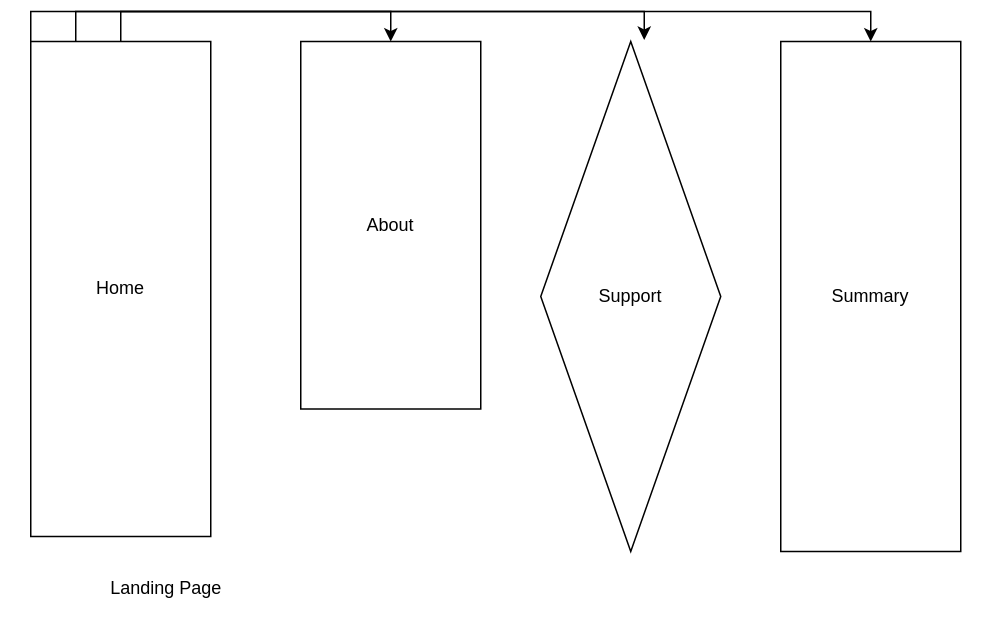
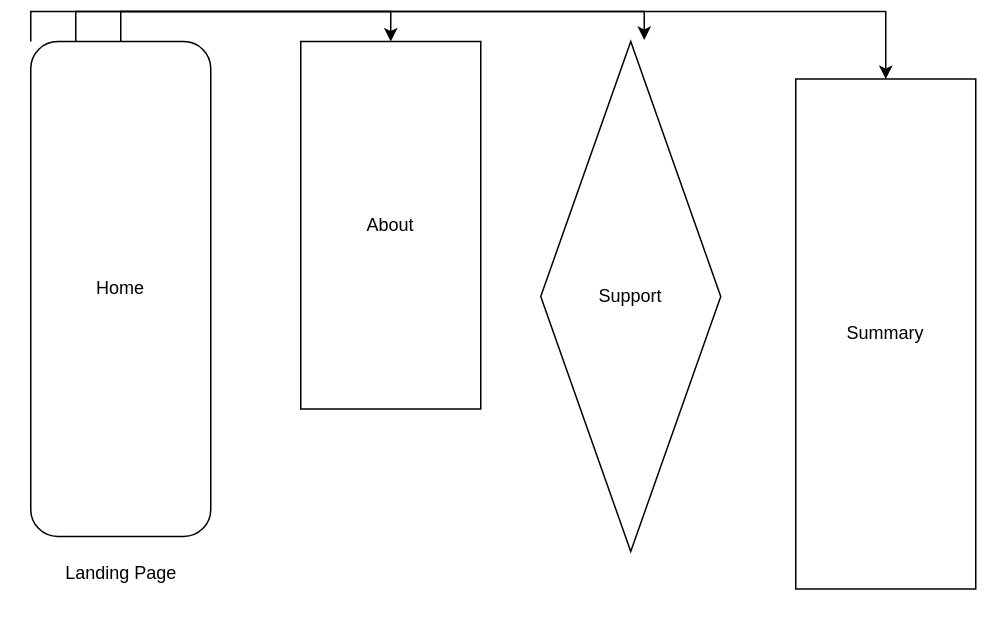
(121, 289) -> (121, 289)
(871, 296) -> (886, 334)
(166, 589) -> (121, 574)
